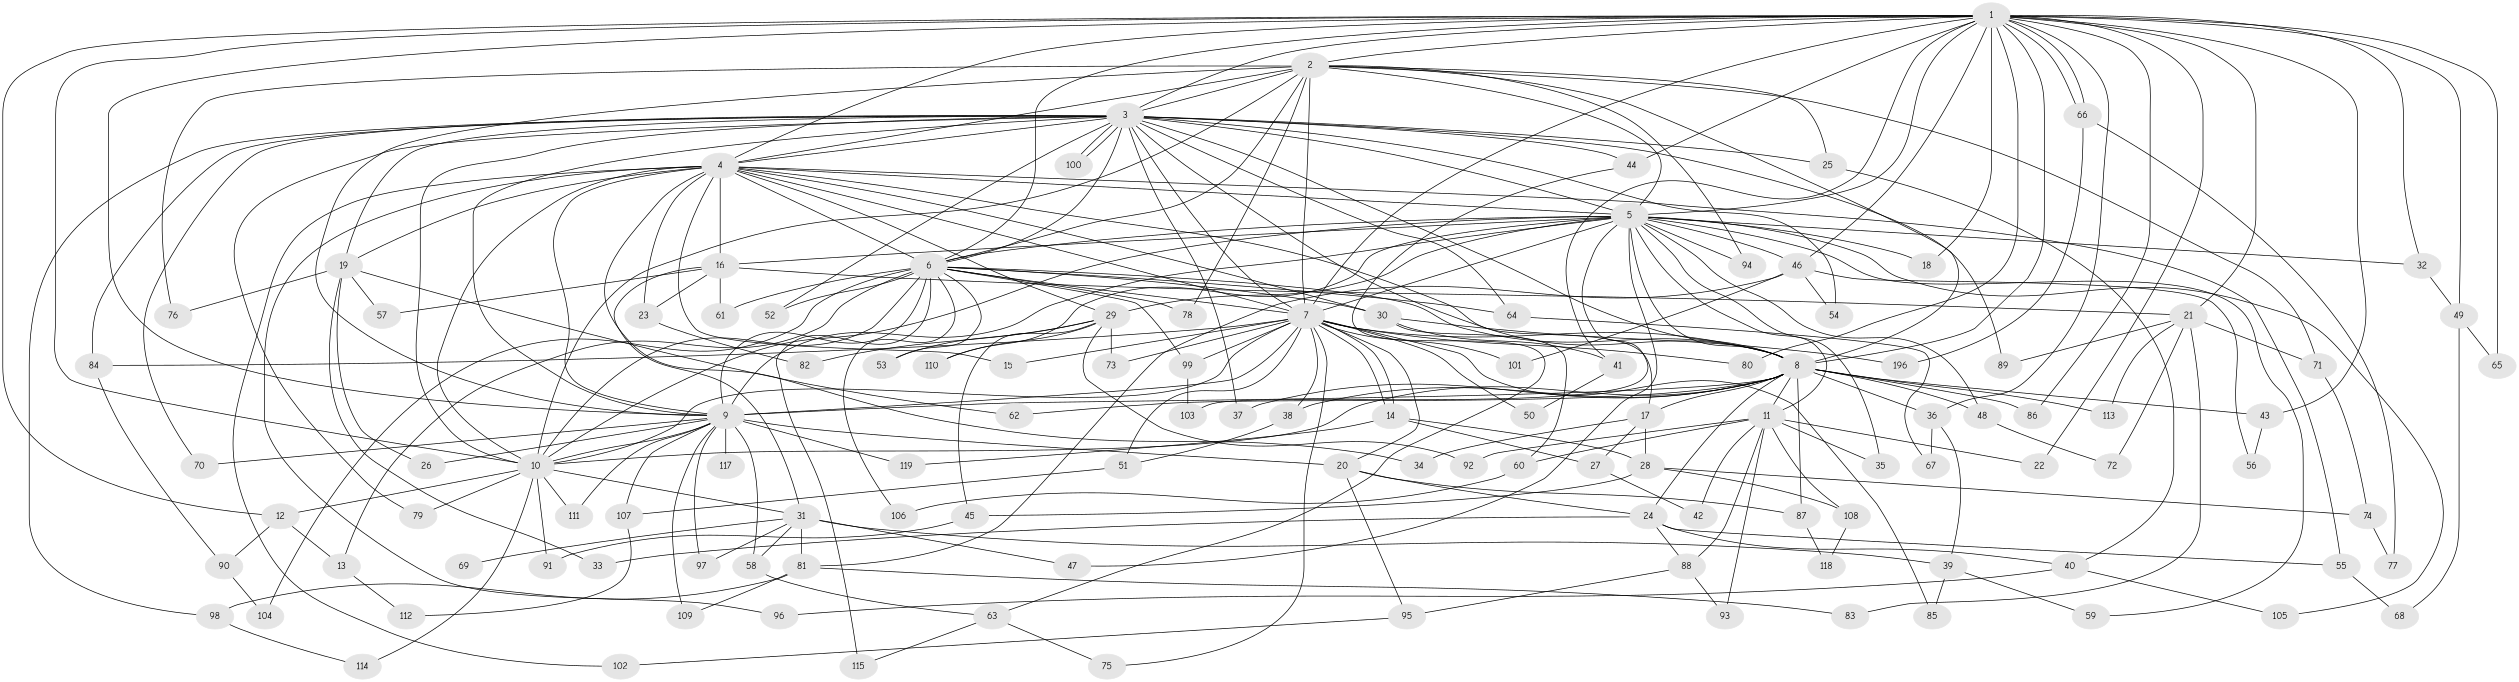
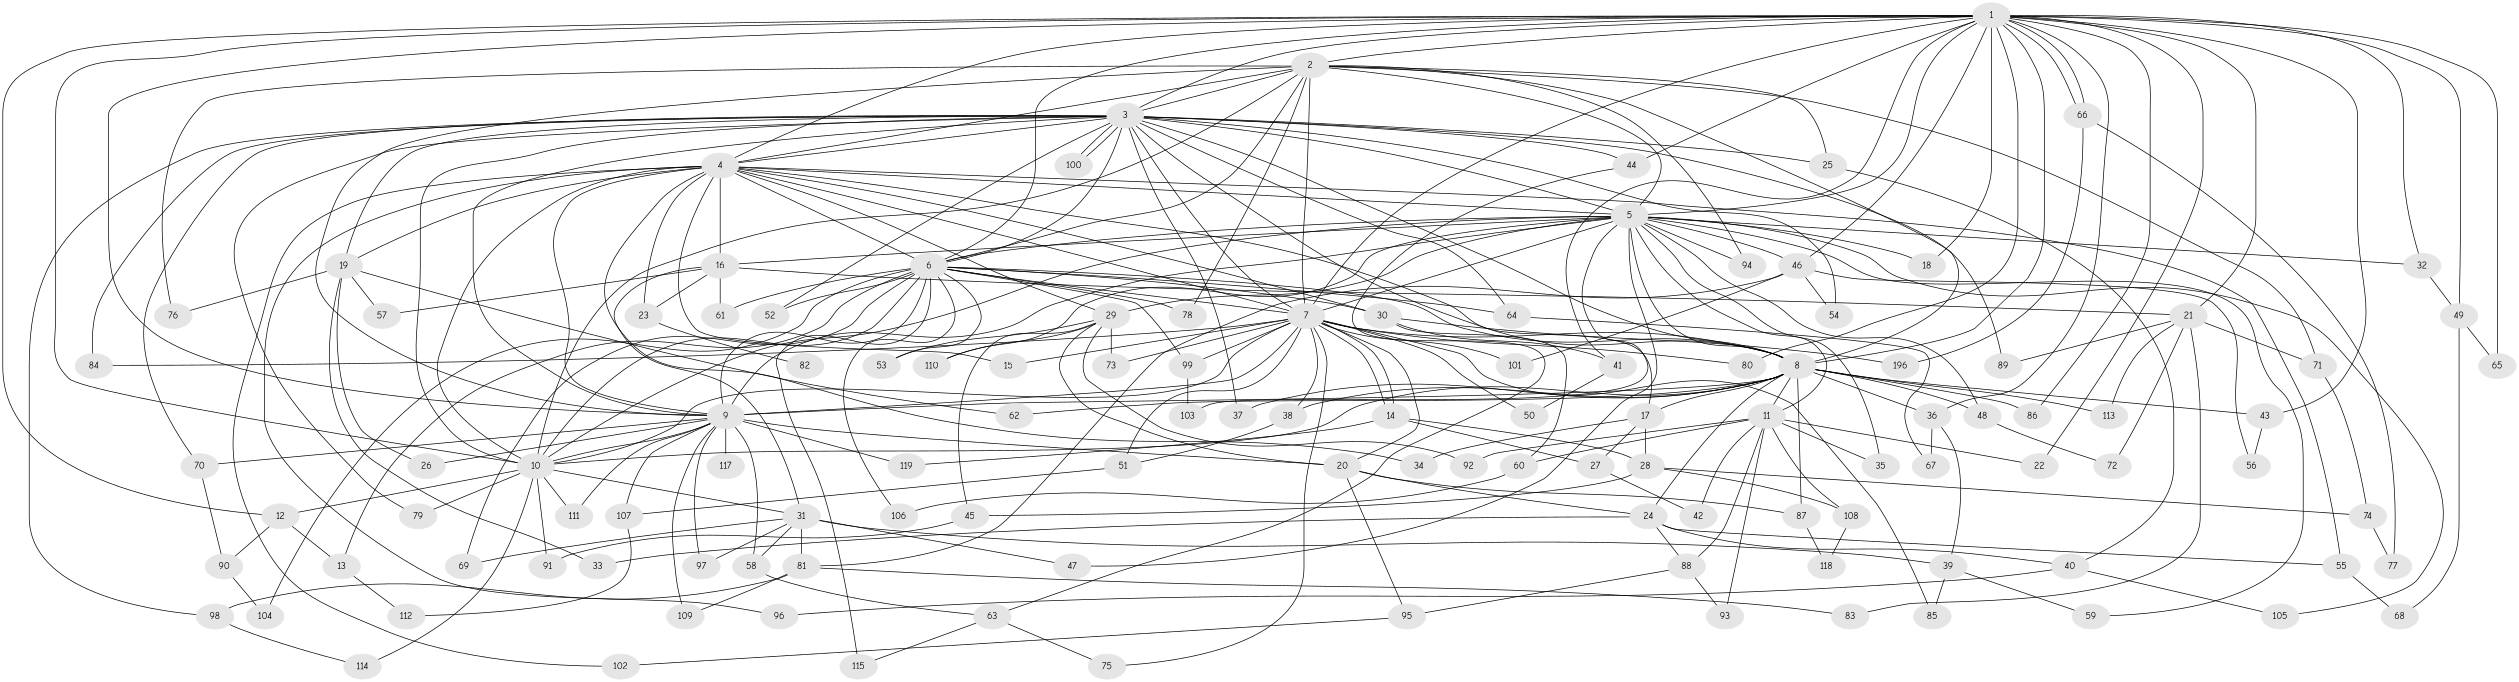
none -> (675, 337)
(958, 341) -> (1150, 432)
(150, 471) -> (212, 516)
